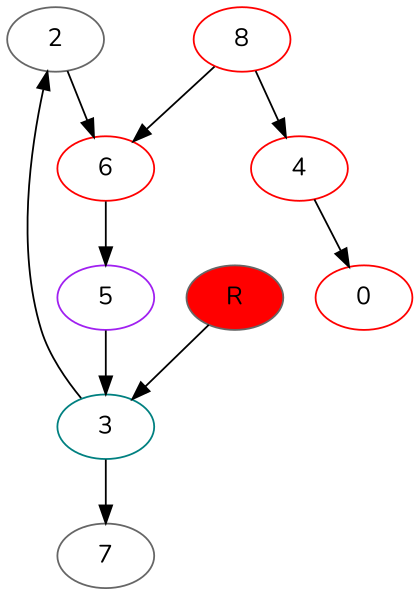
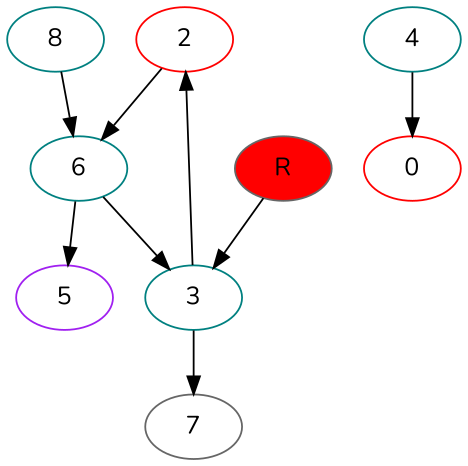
(56, 39) -> (185, 39)
(242, 39) -> (56, 39)
(267, 96) -> none
(106, 169) -> (79, 169)
(299, 169) -> (412, 39)
(106, 353) -> (130, 226)
